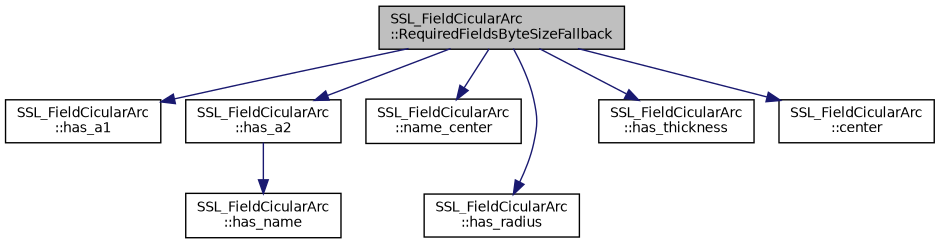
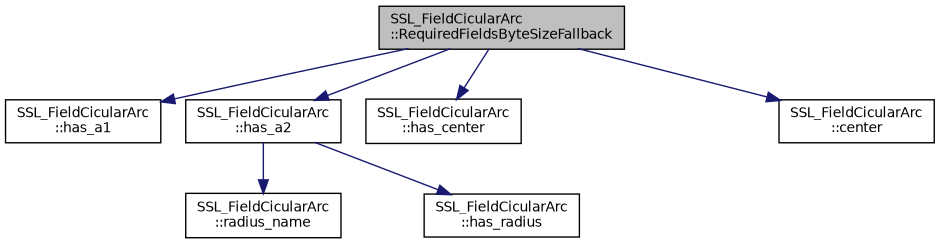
(536, 115) -> (376, 166)
(444, 121) -> (444, 121)
(676, 121) -> none
(263, 216) -> (263, 216)
